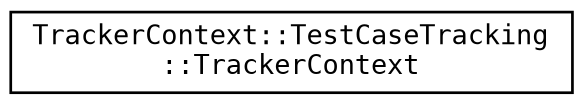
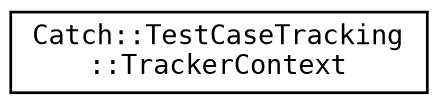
(292, 52) -> (219, 52)
